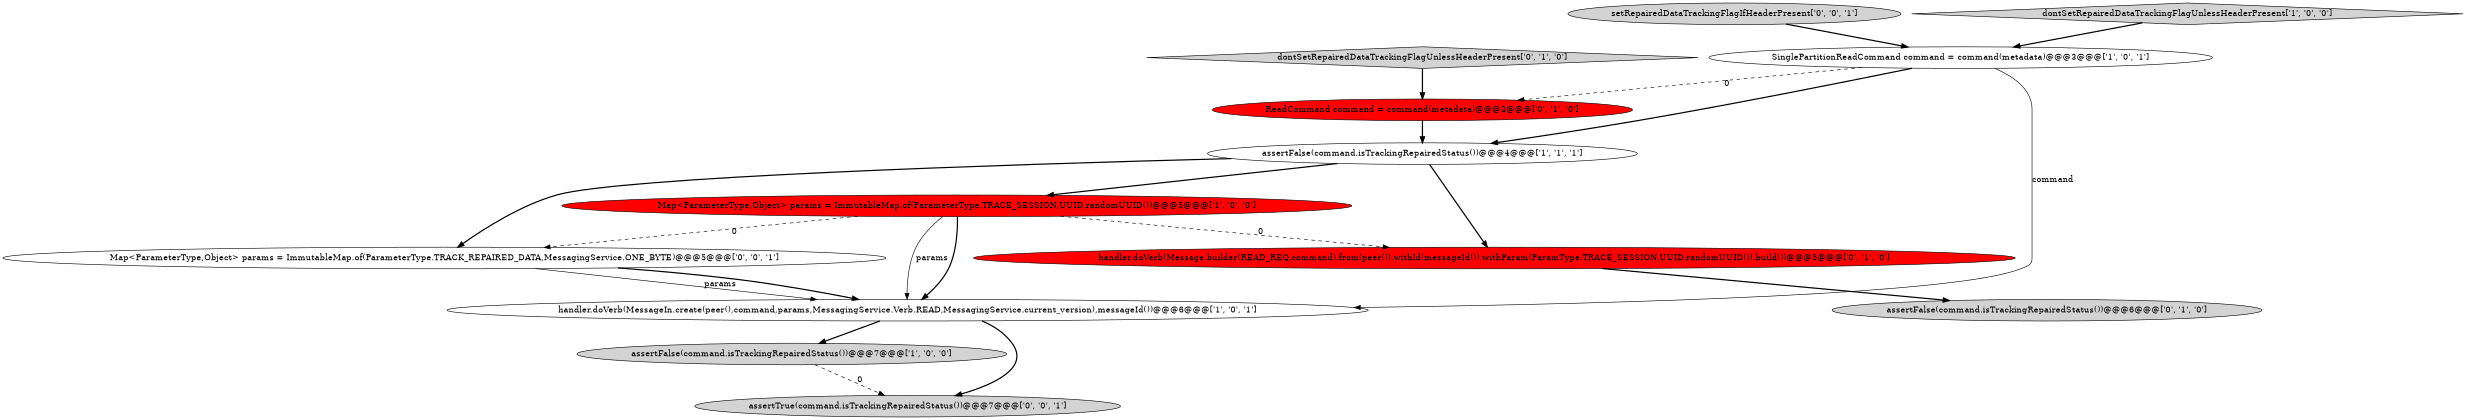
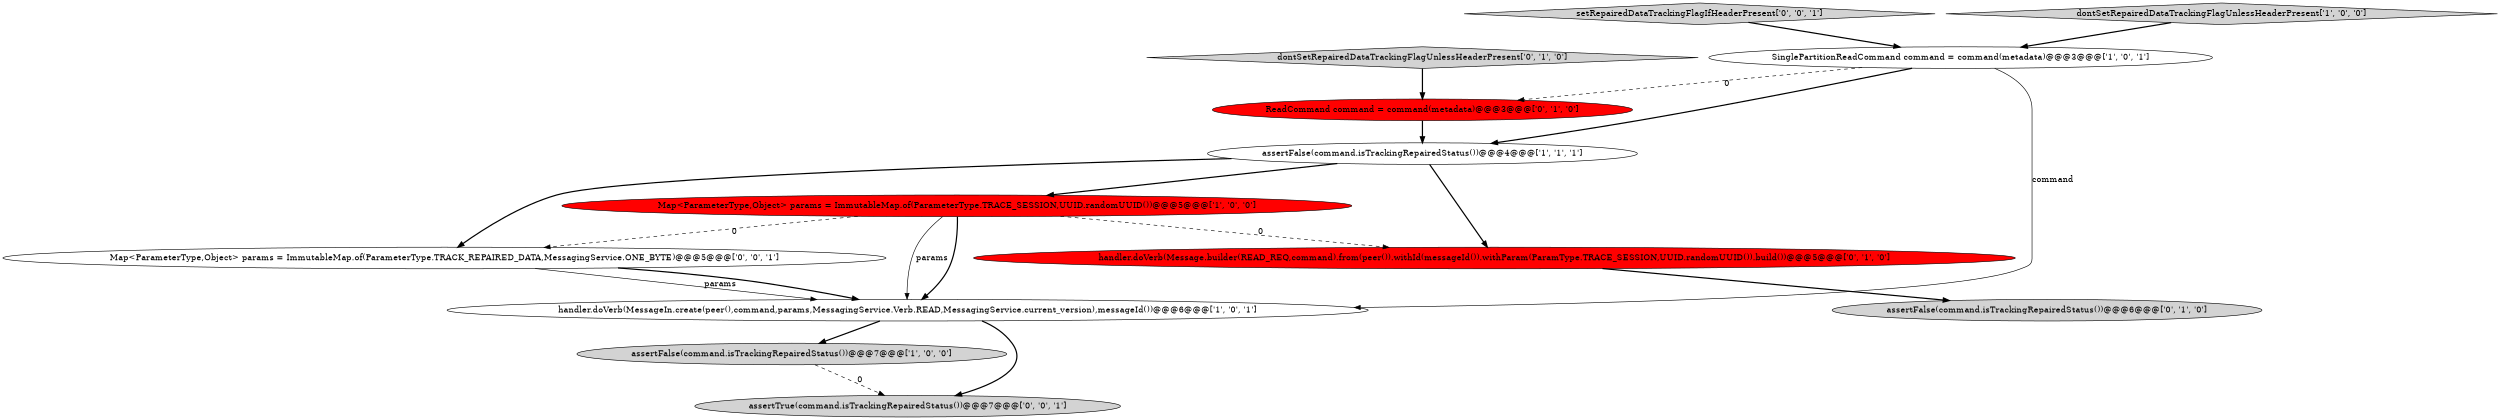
(1734, 14) -> (1700, 14)
